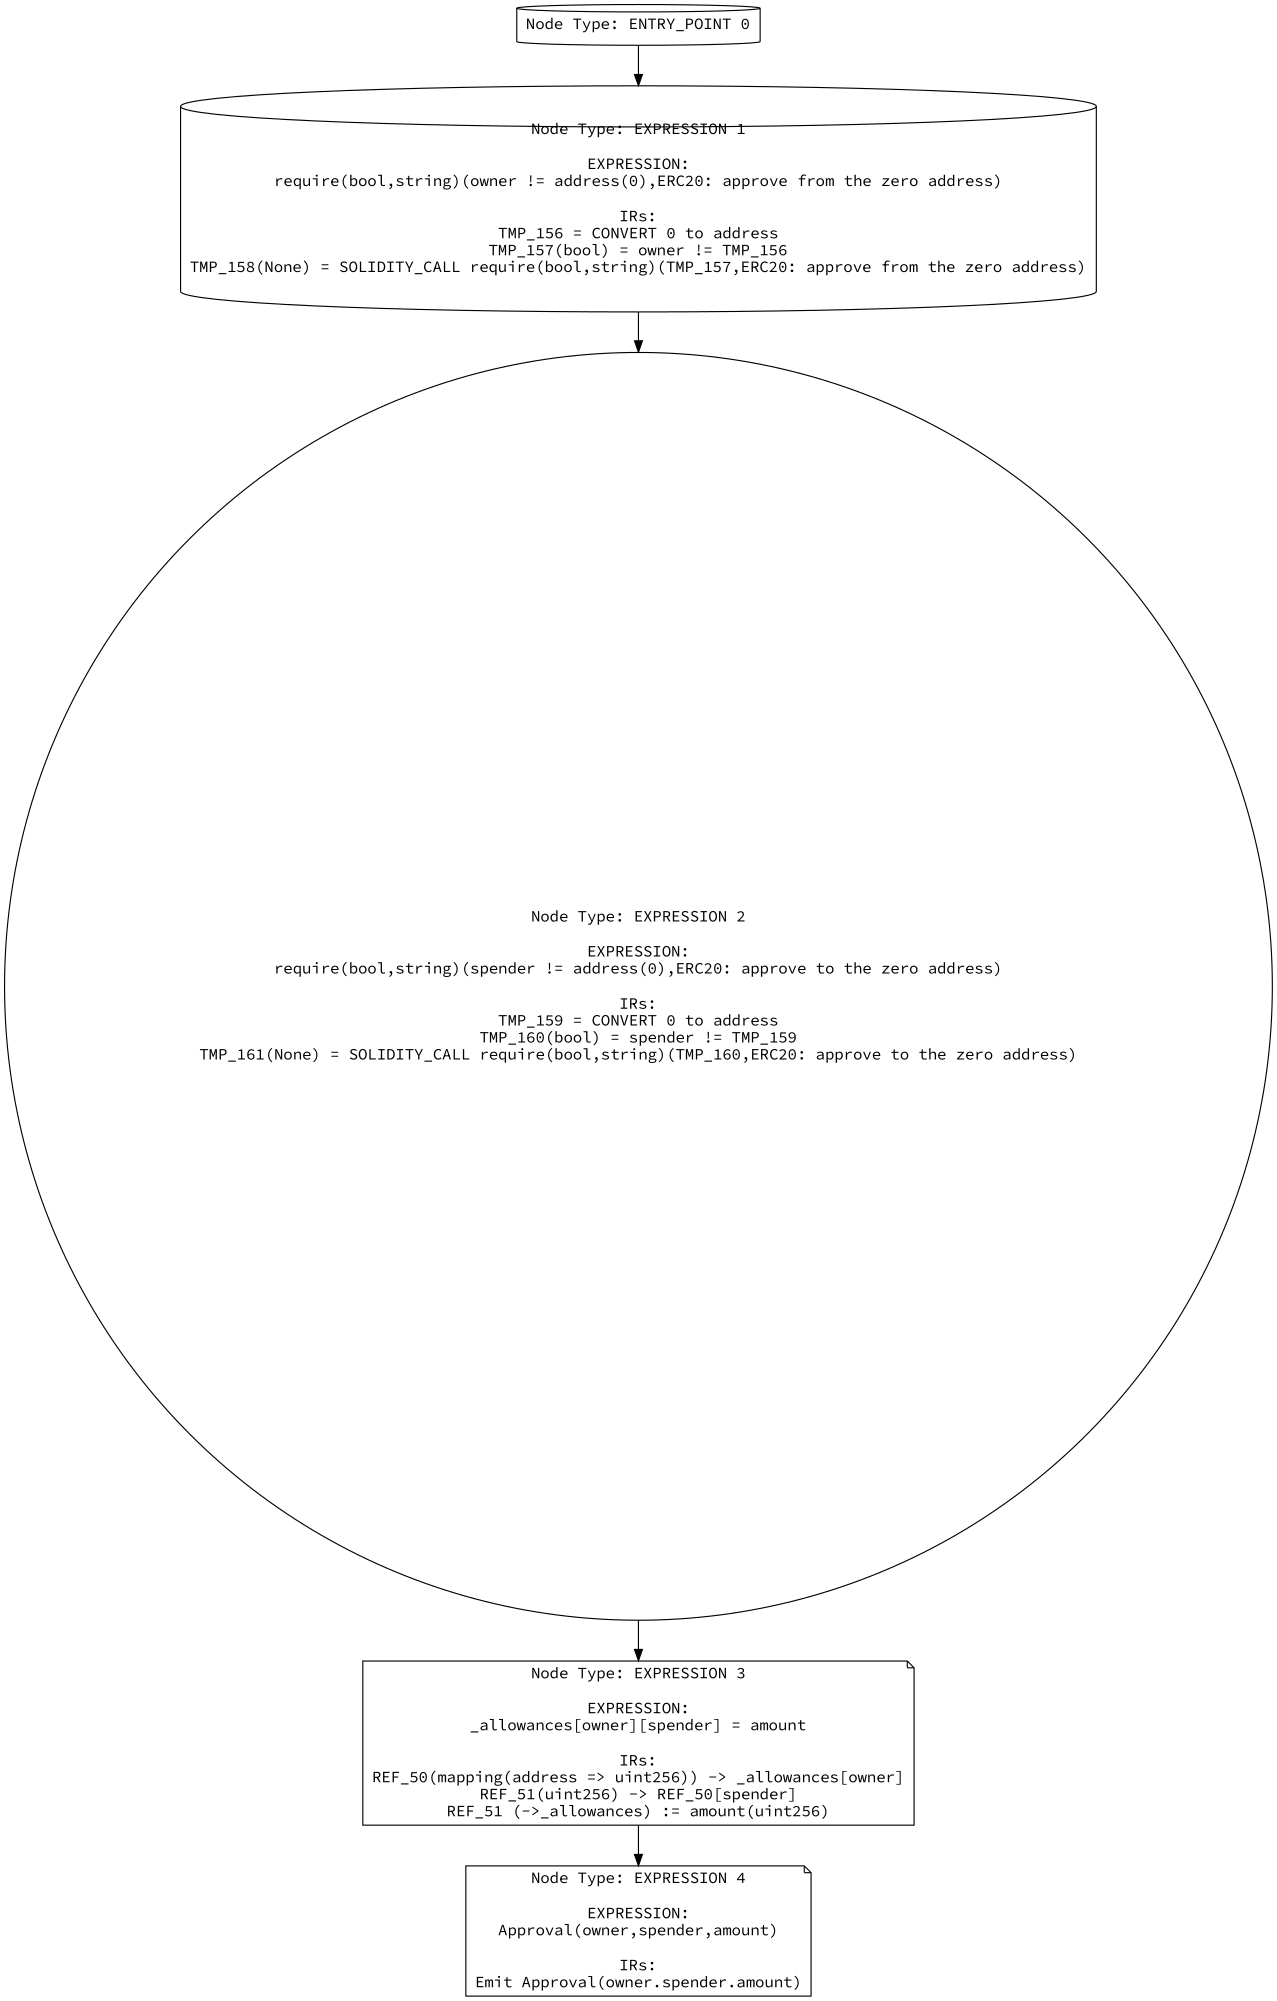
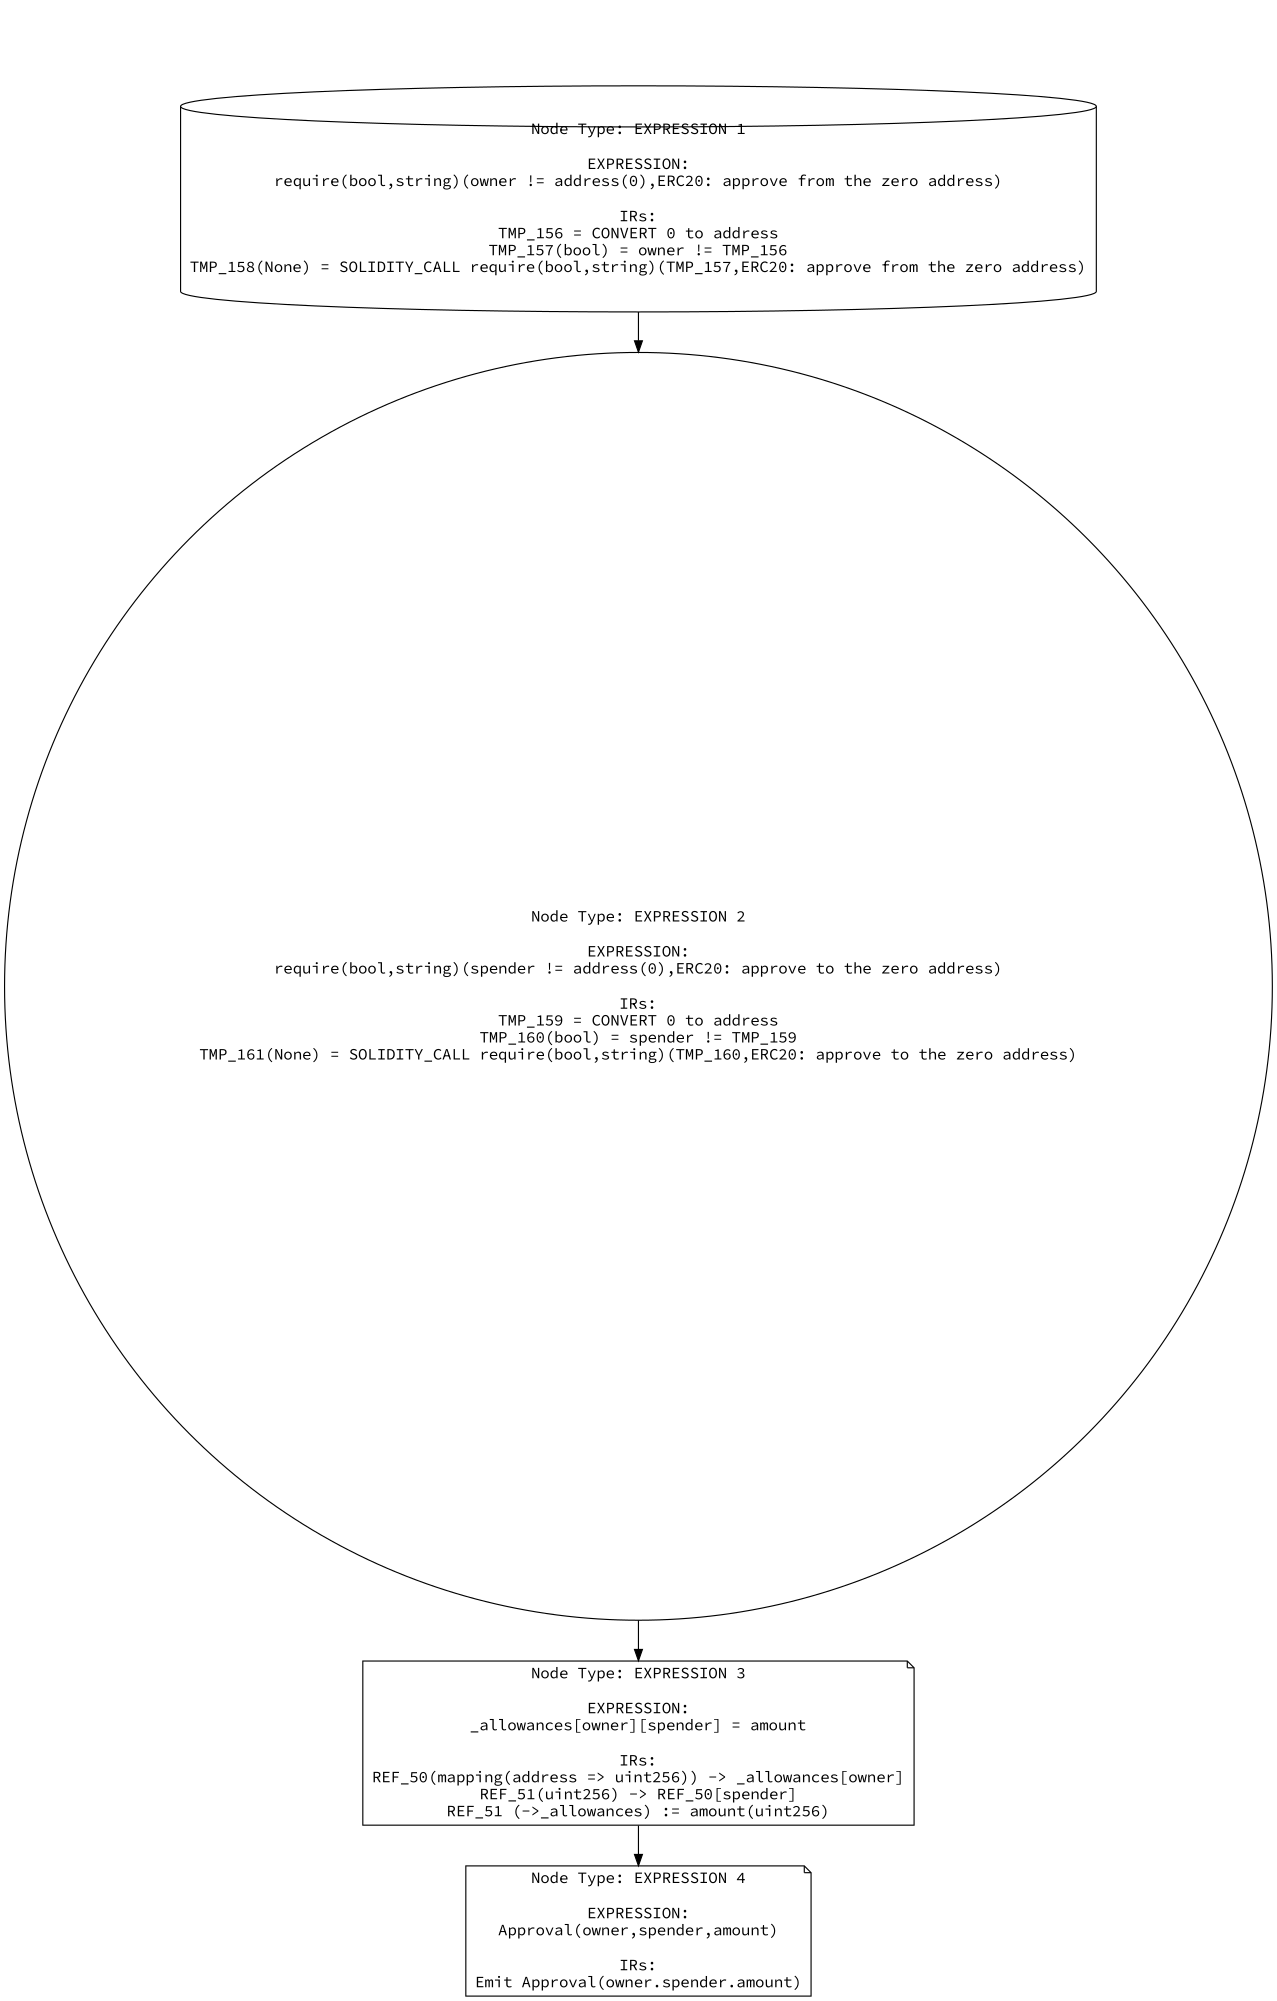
(638, 25) -> none
